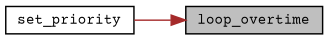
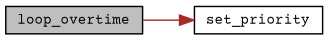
(153, 20) -> (161, 20)
